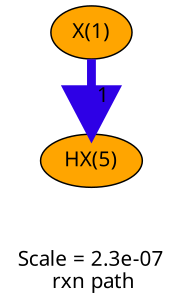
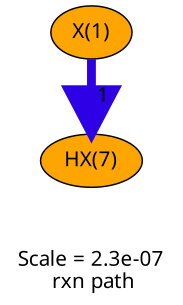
(91, 161) -> (91, 161)
